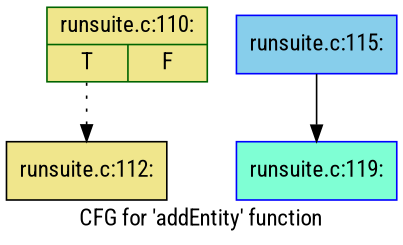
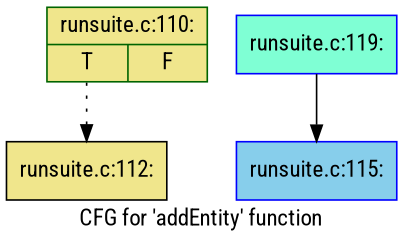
(317, 99) -> (317, 99)
